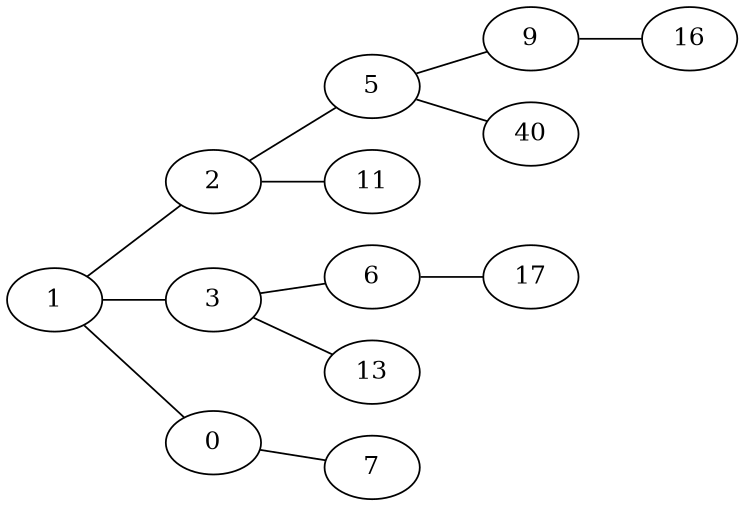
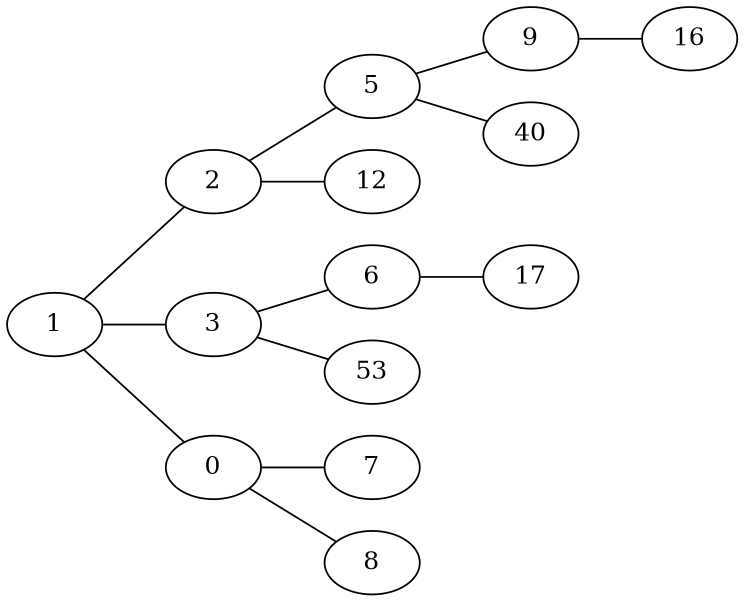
(372, 182) -> (372, 182)
(372, 372) -> (372, 372)
none -> (372, 563)
